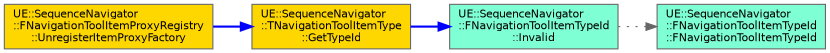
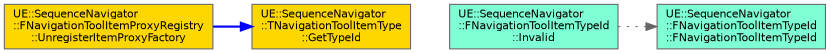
(425, 27) -> none
